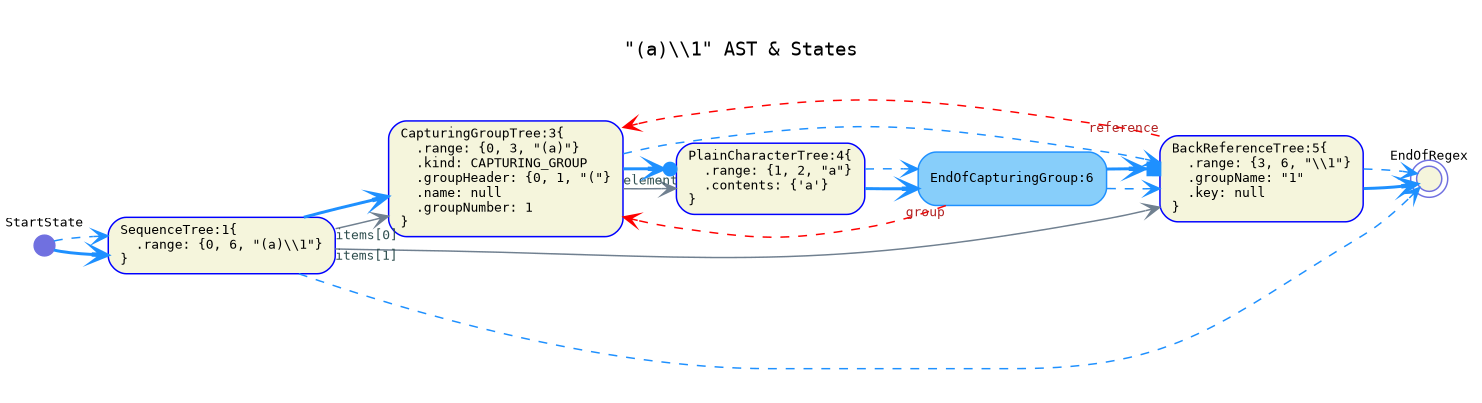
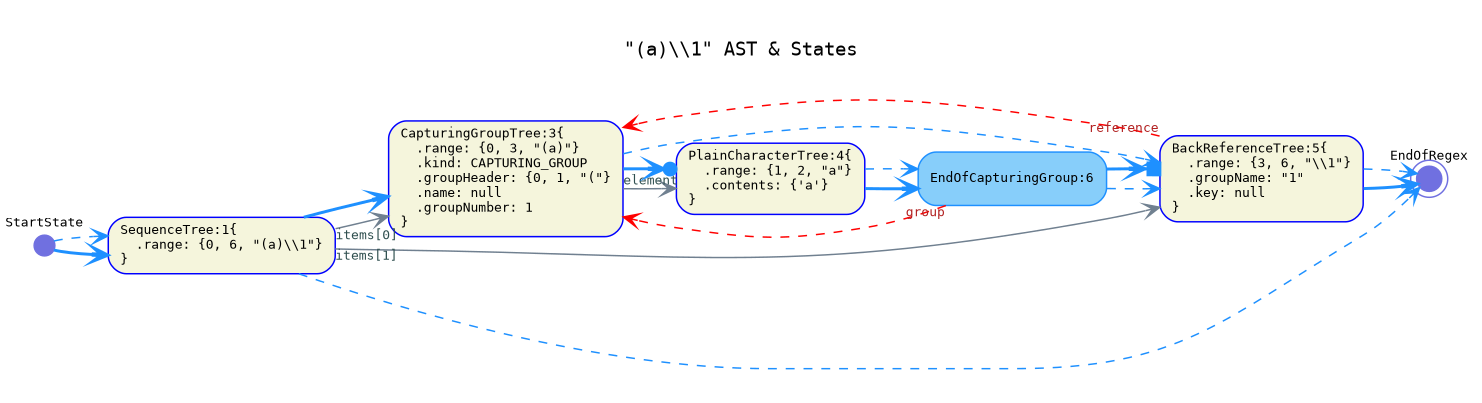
(1429, 179) -> (1429, 179)
